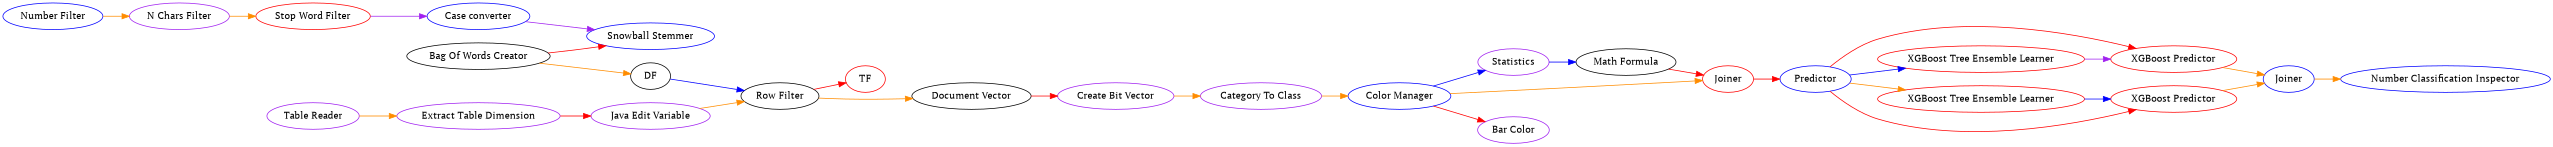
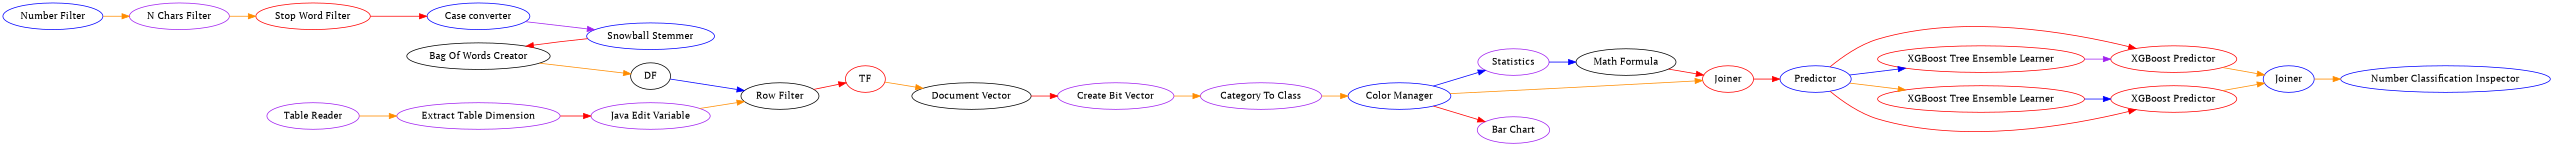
(395, 16) -> (395, 16)
(573, 50) -> (561, 42)
(862, 99) -> (900, 85)
(1513, 130) -> (1513, 130)
